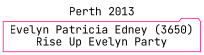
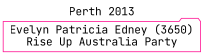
(102, 37) -> (102, 37)
